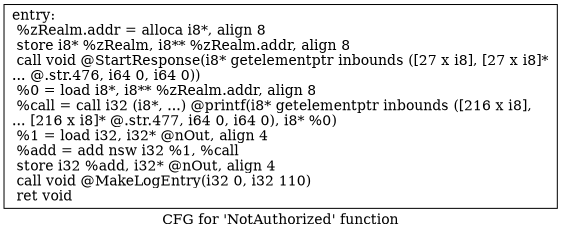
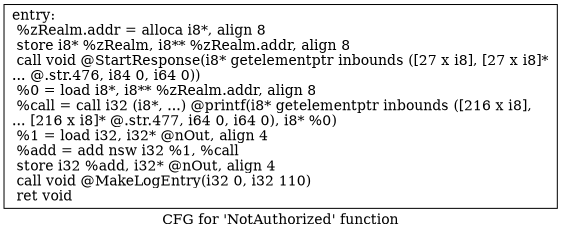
(106, 76) -> (106, 76)
